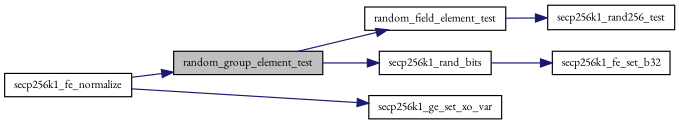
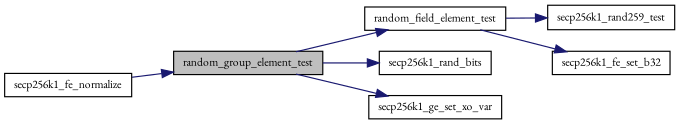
(611, 17) -> (611, 17)
(516, 63) -> (518, 39)
(245, 96) -> (336, 84)
